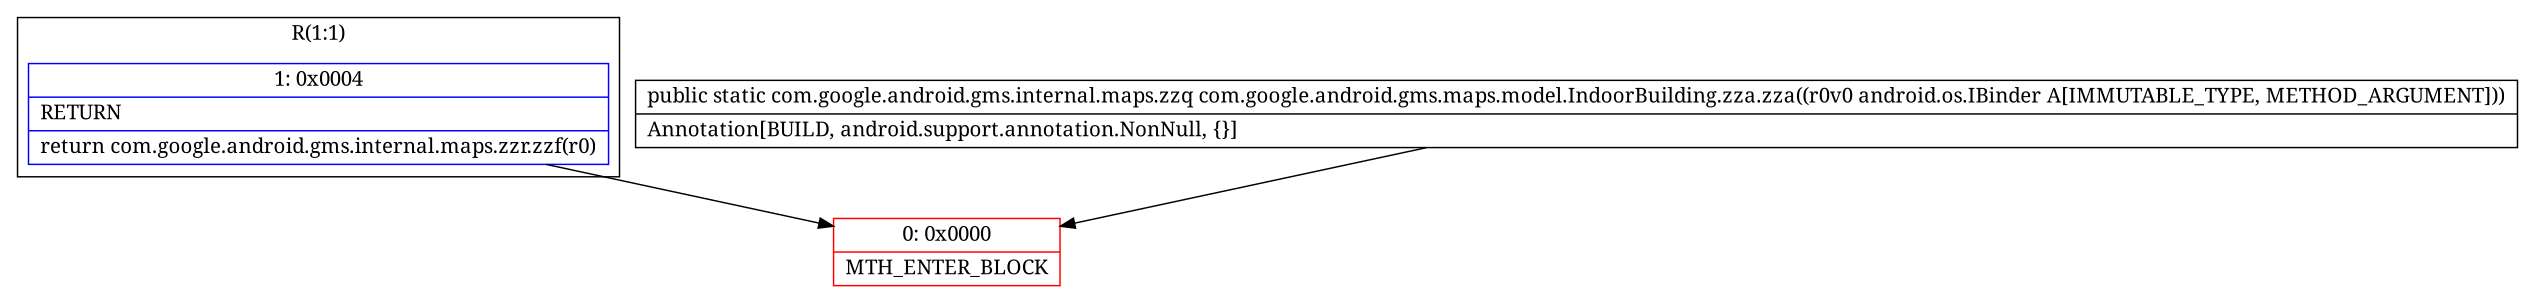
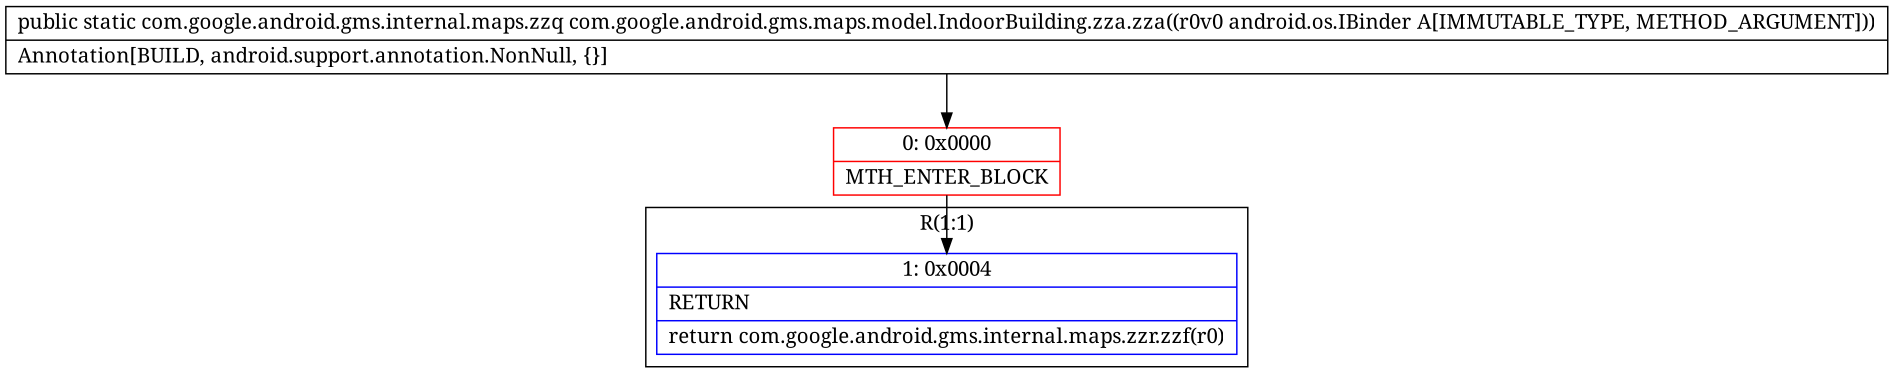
(683, 194) -> (947, 217)
